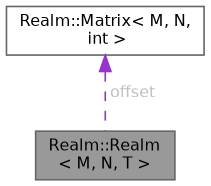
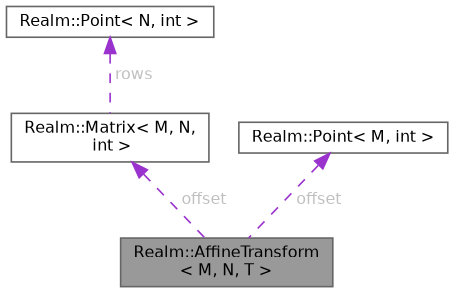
none -> (110, 22)
none -> (343, 138)
(105, 155) -> (227, 262)
